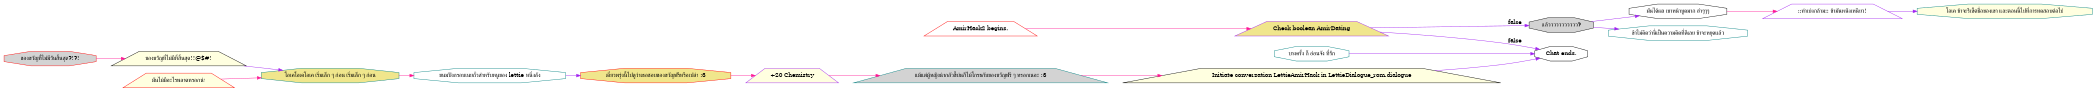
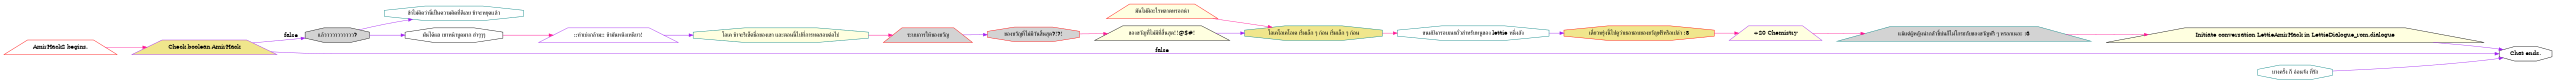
(1312, 29) -> (204, 47)
none -> (928, 35)
